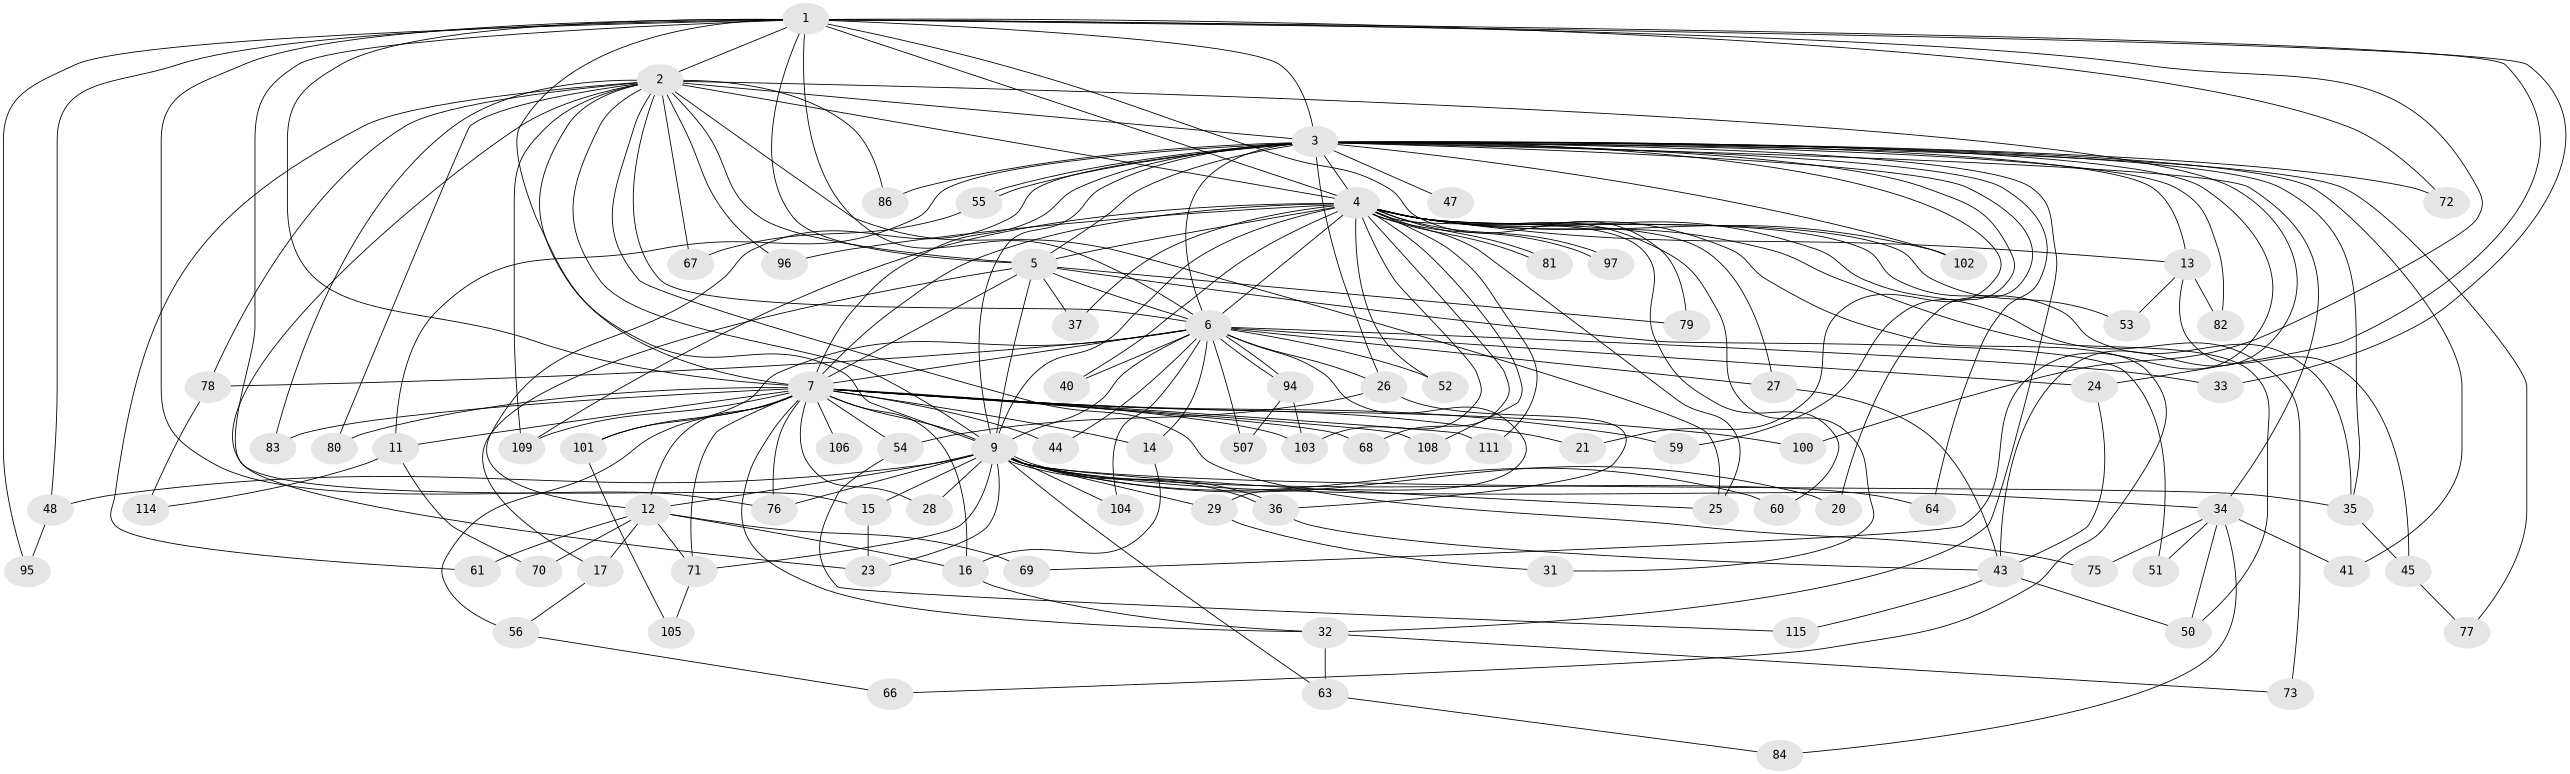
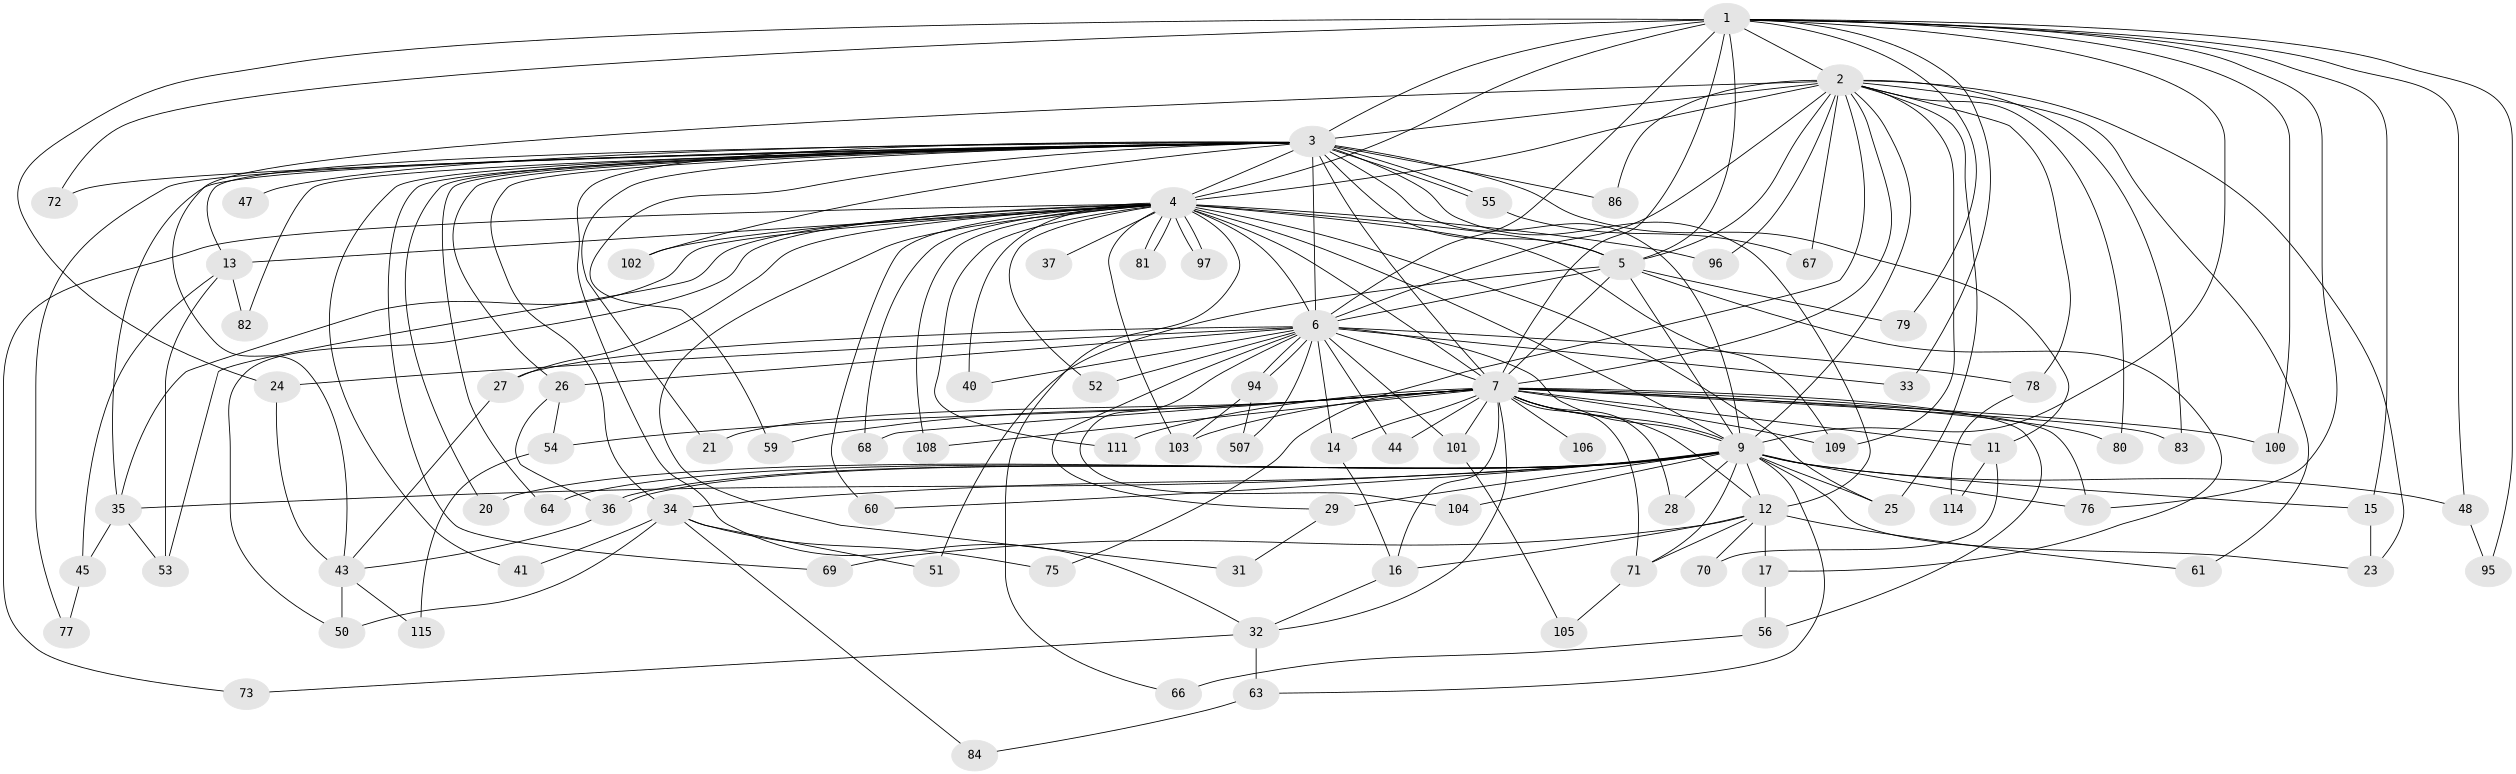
(1055, 295) -> none
none -> (142, 541)
